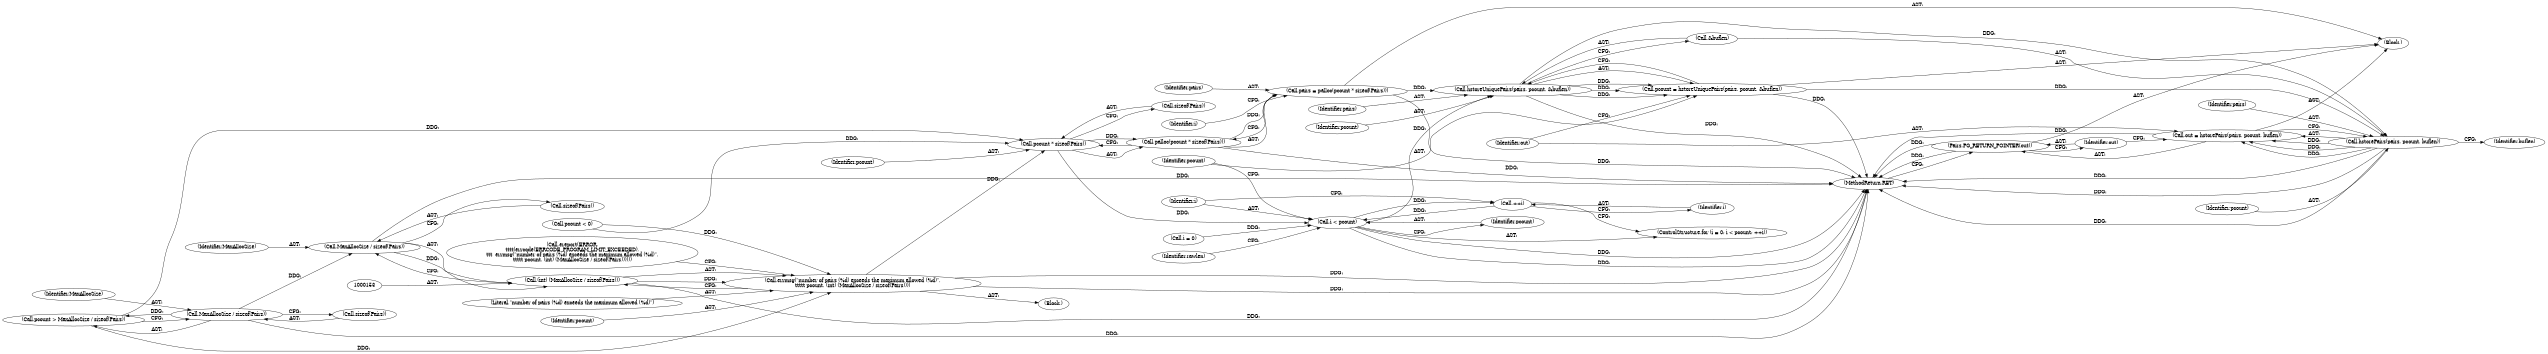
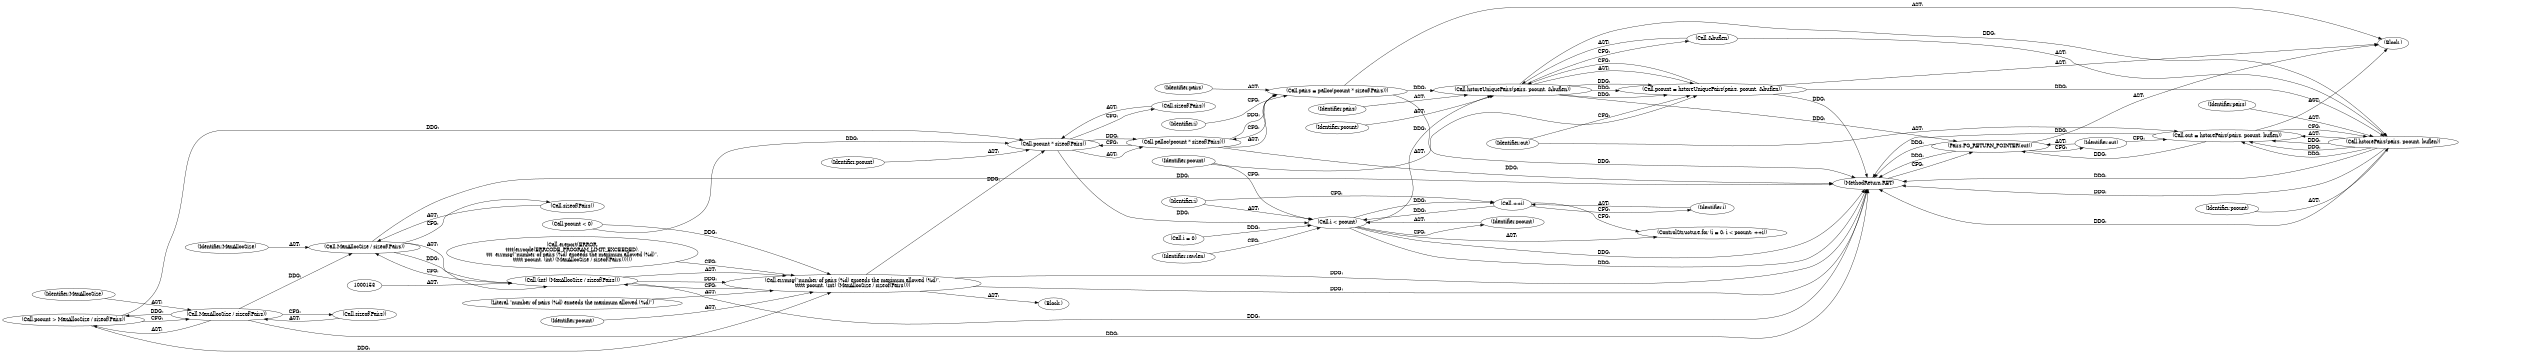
(1694, 135) -> (1756, 115)
(2515, 142) -> none
(2101, 155) -> (2101, 155)
